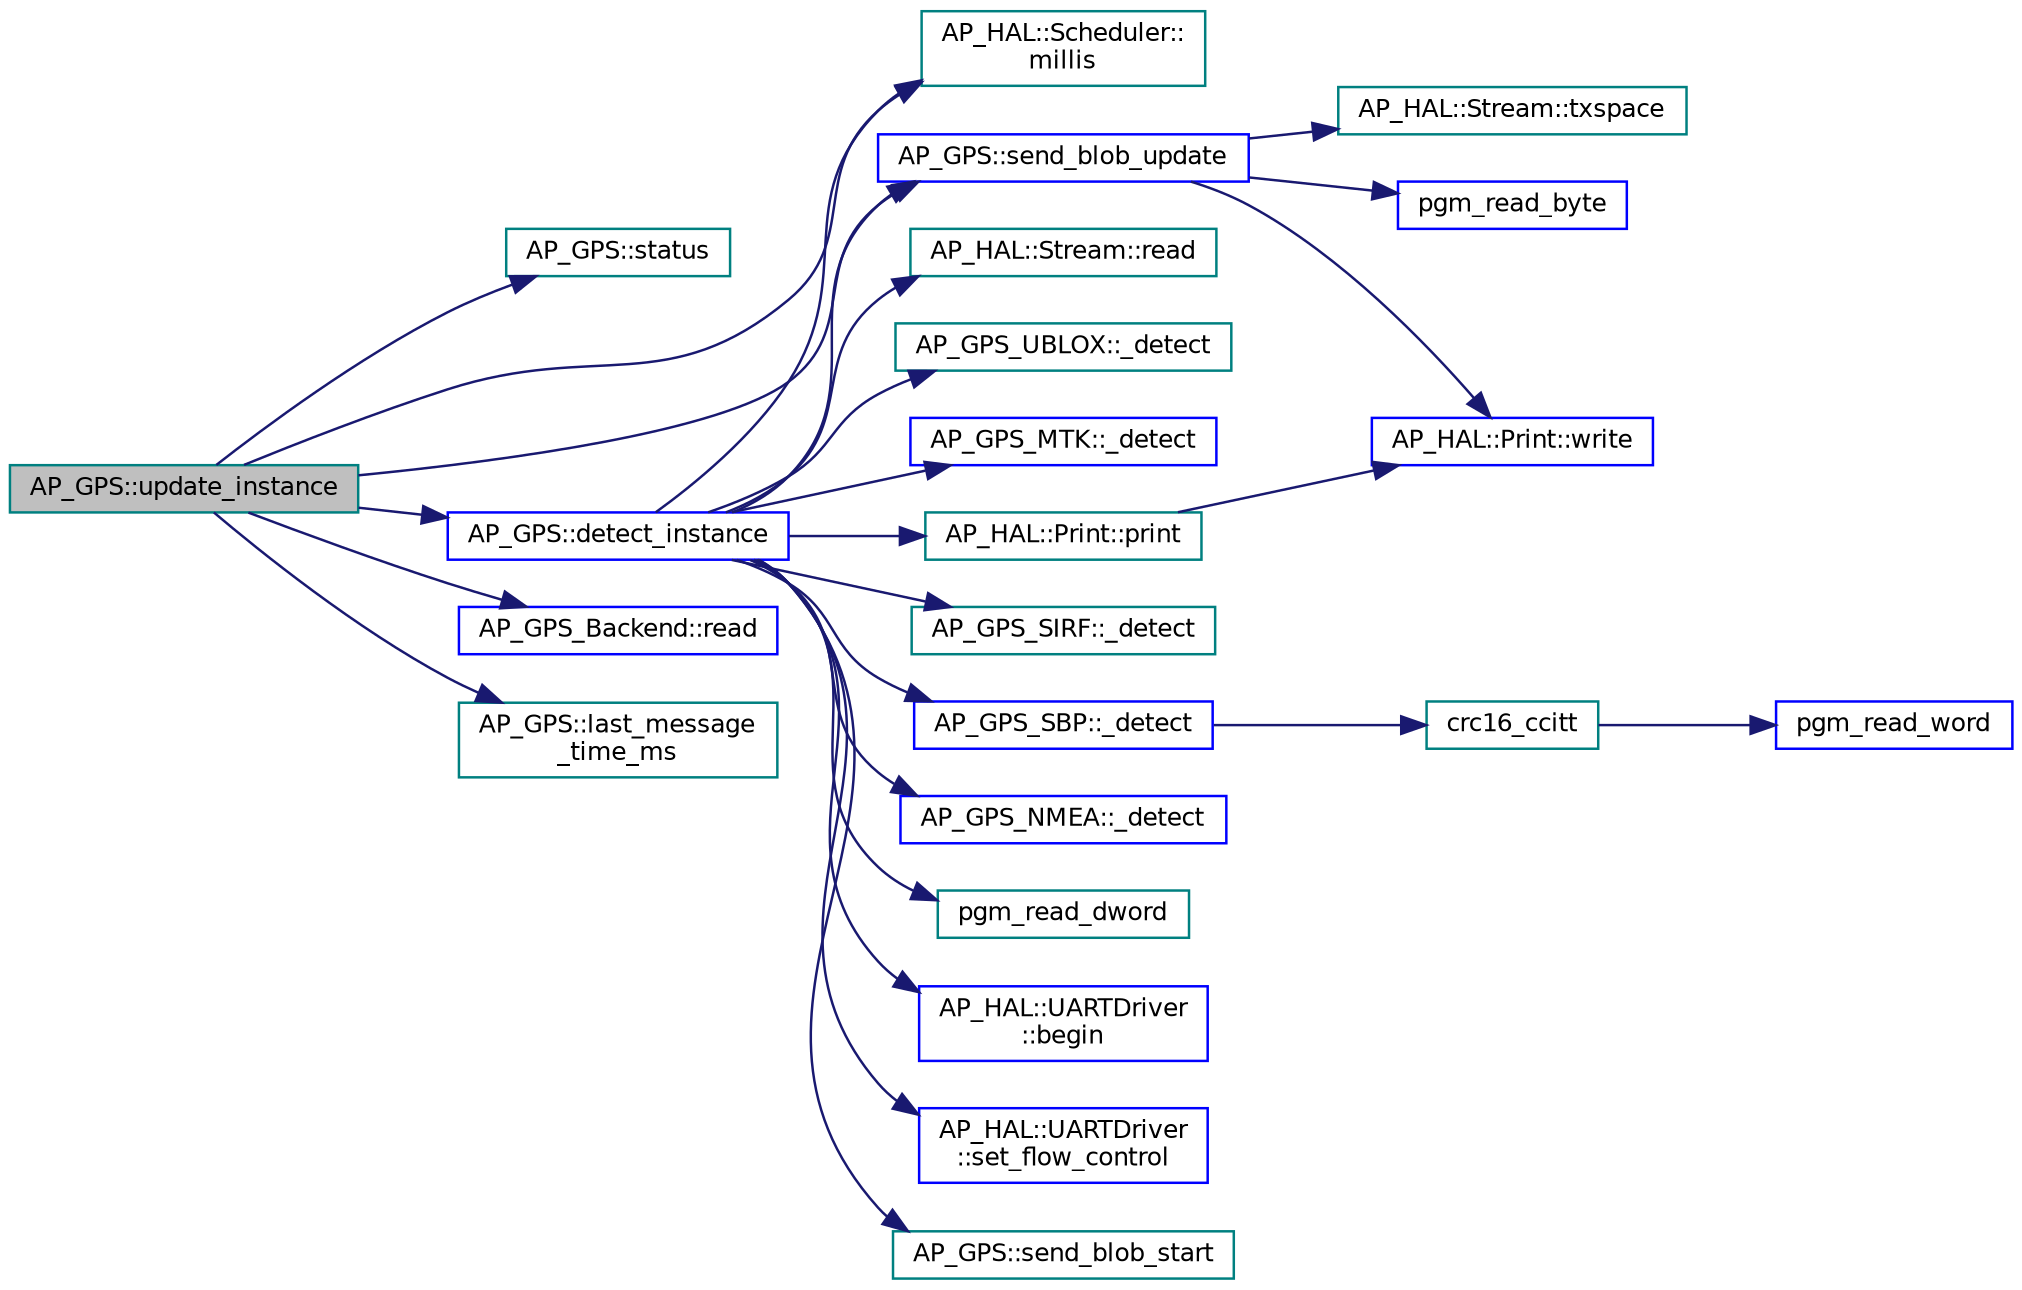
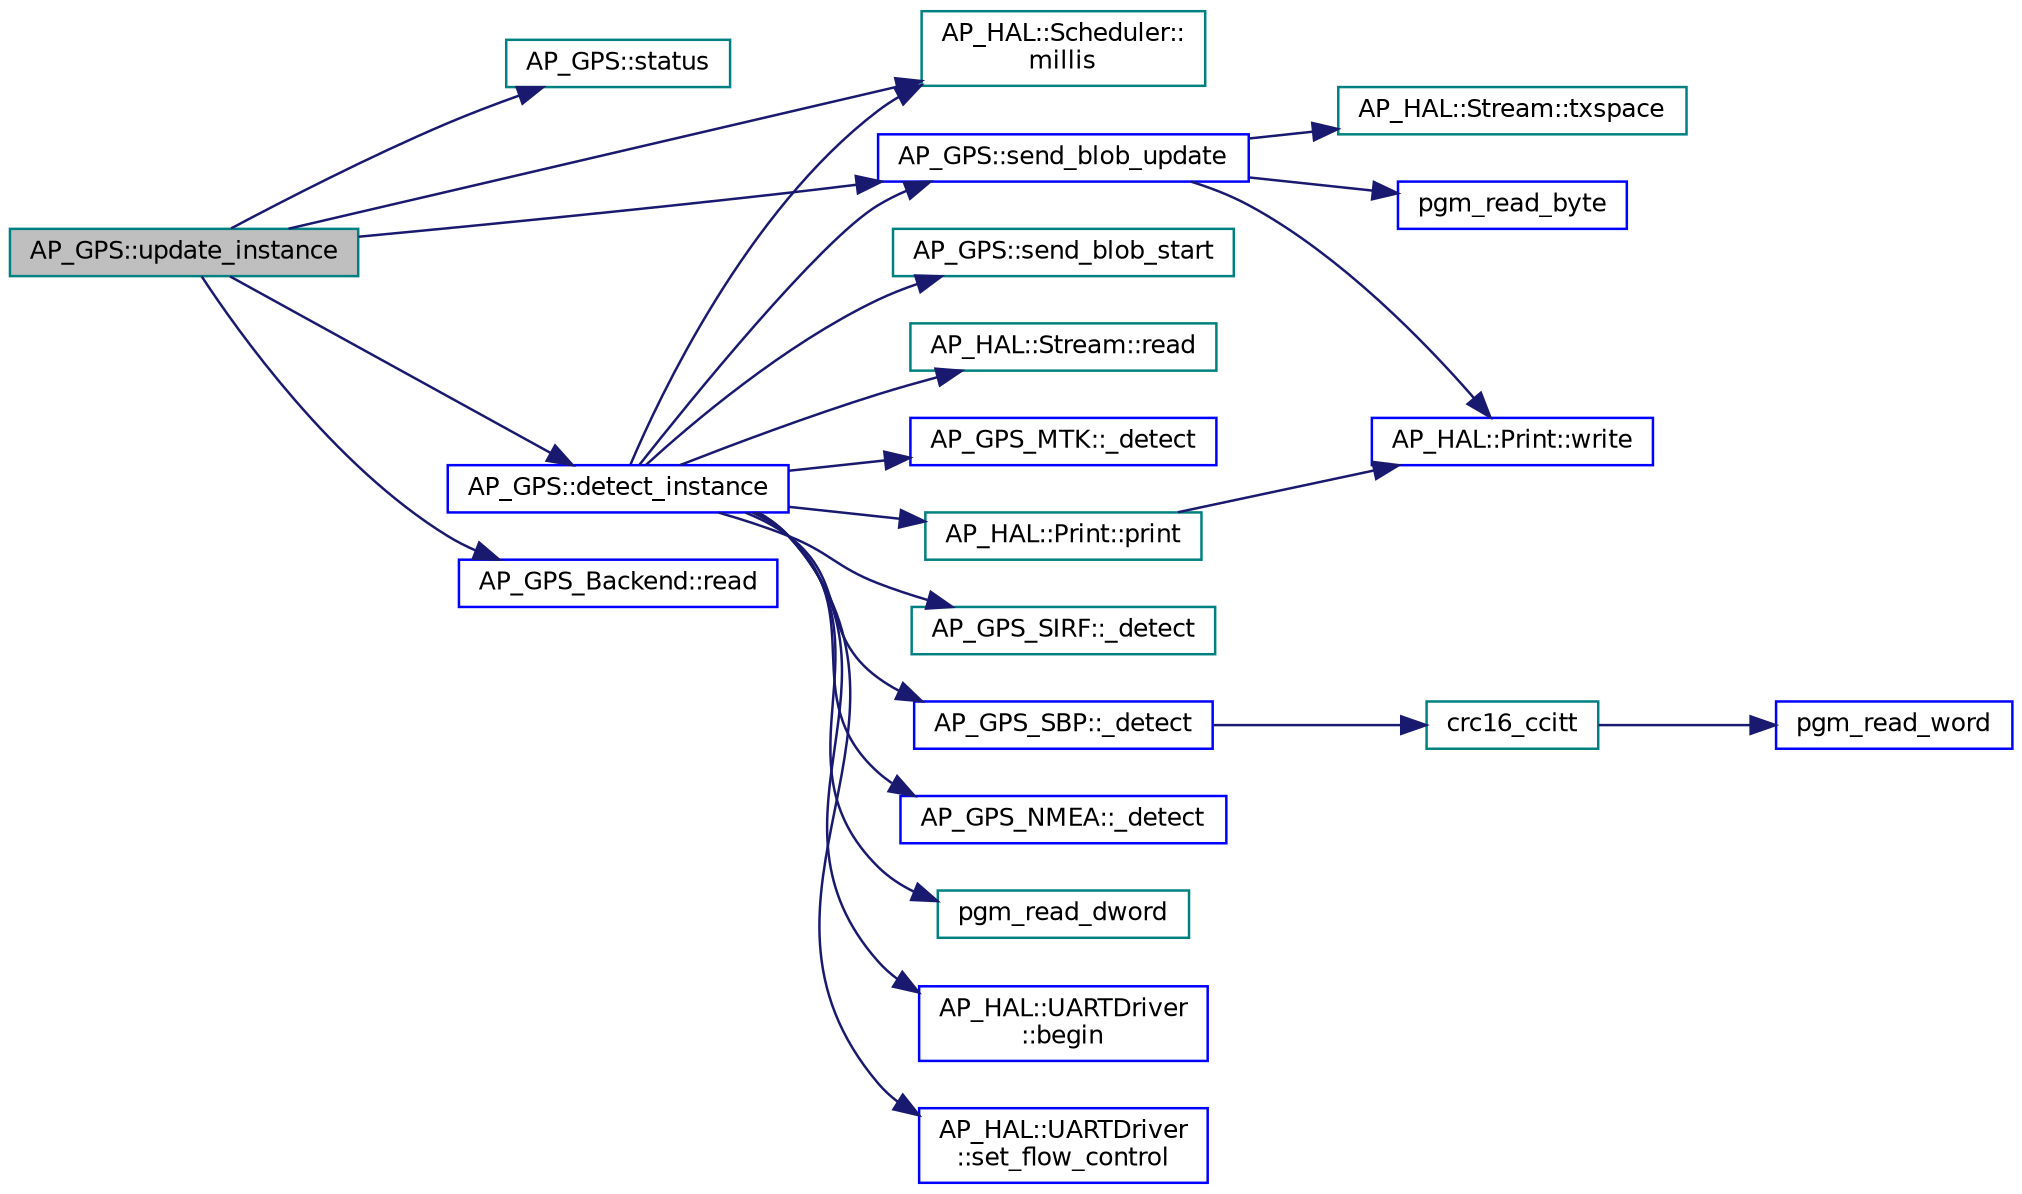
(1063, 347) -> none
(618, 740) -> none
